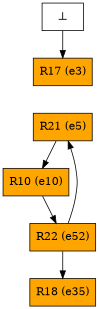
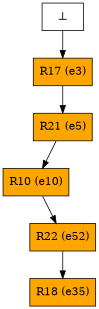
(77, 186) -> (63, 96)
